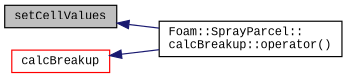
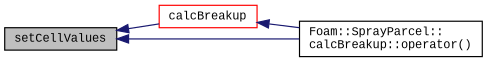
none -> (144, 26)
